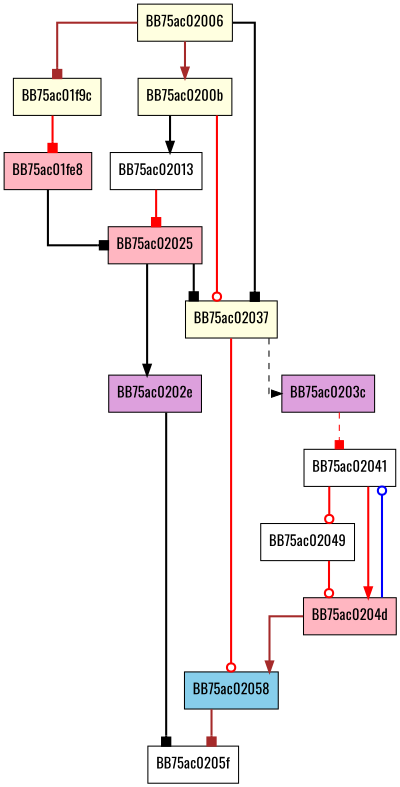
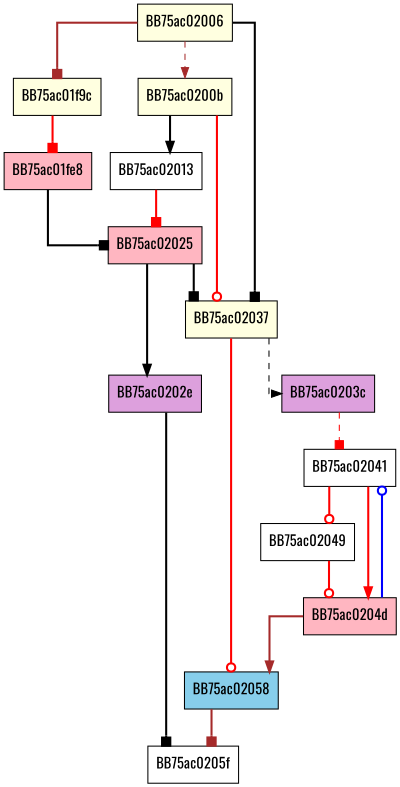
(185, 54) -> (185, 54)
